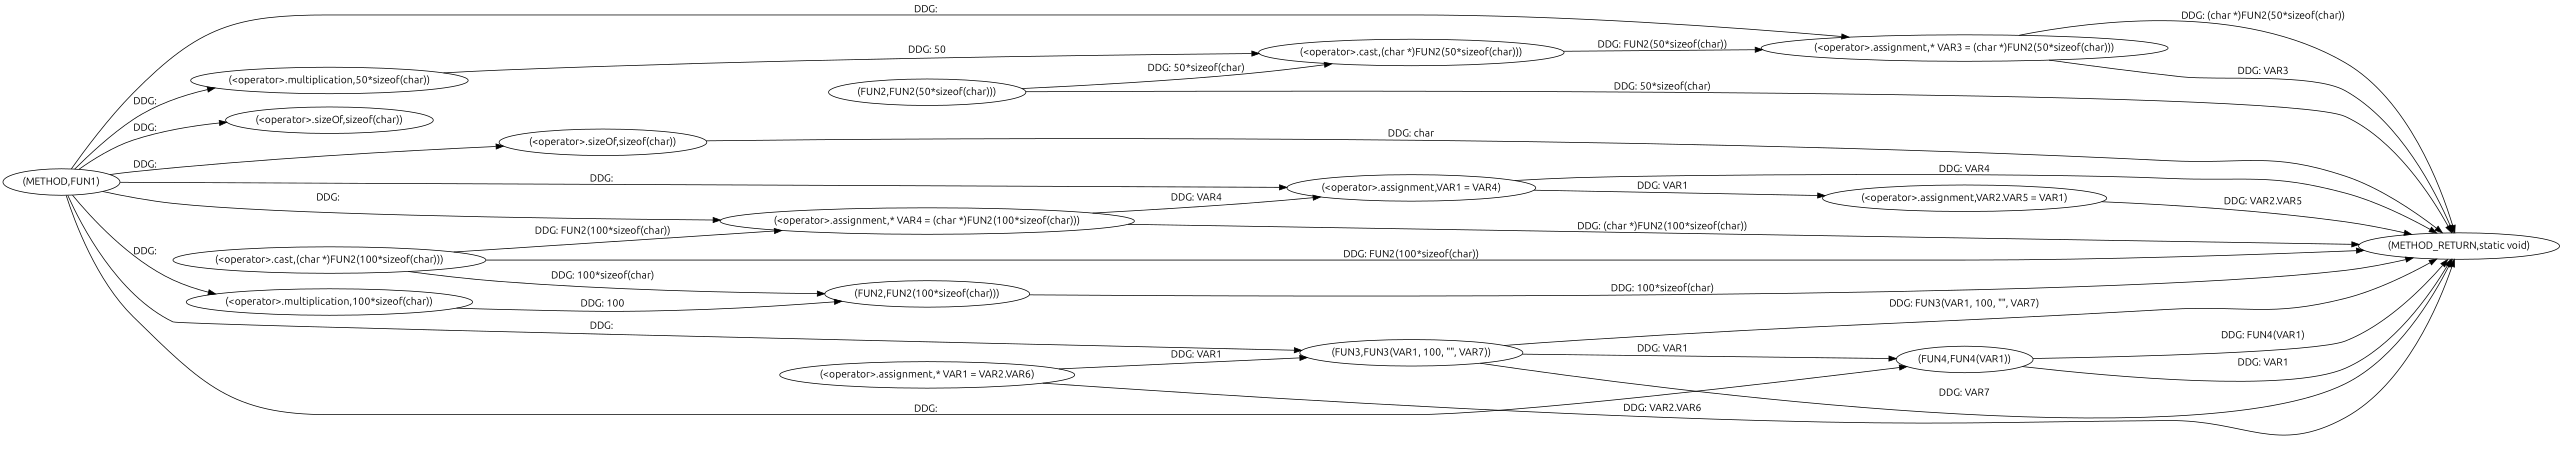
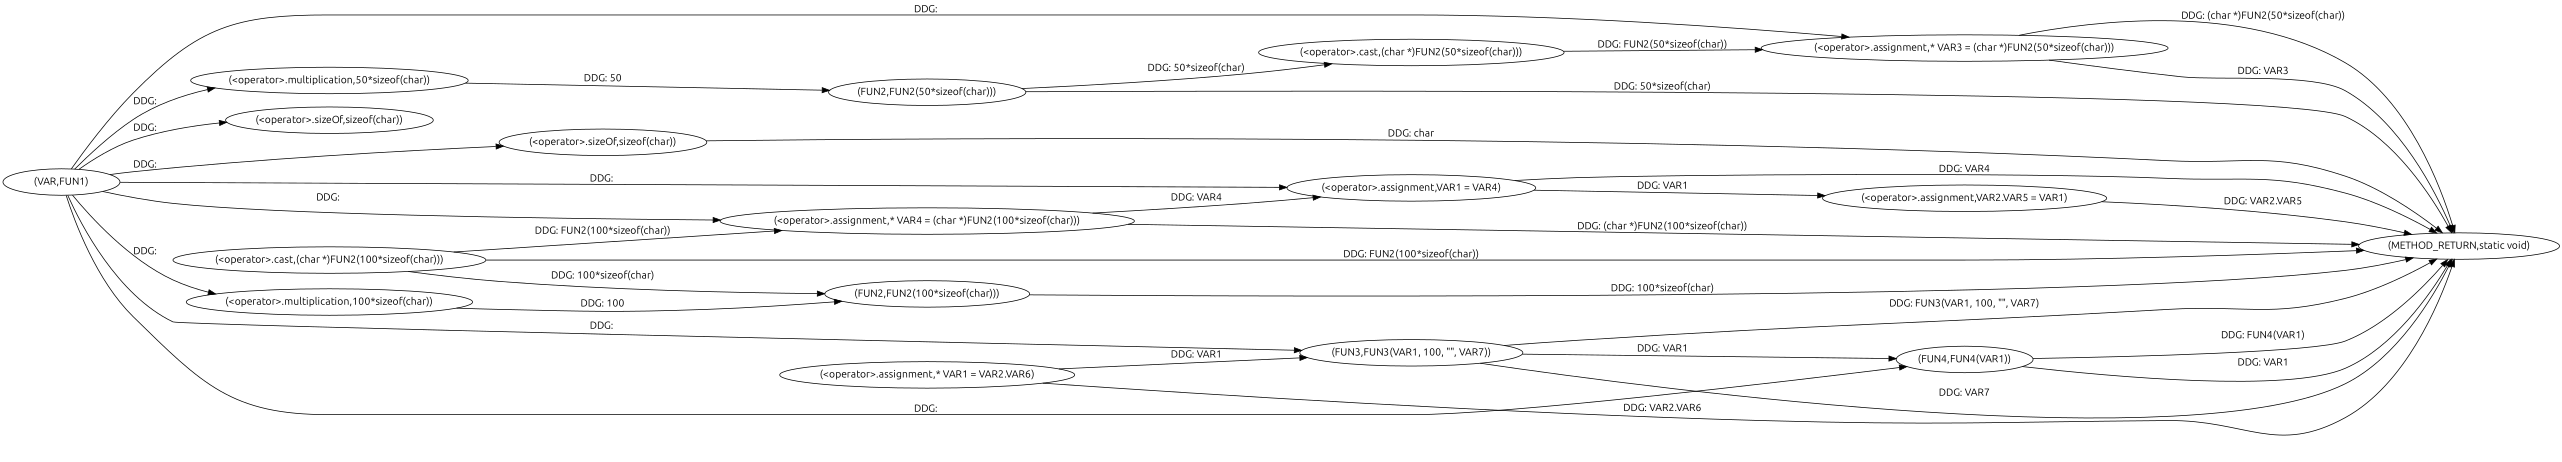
(848, 60) -> (644, 87)
(61, 182) -> (61, 182)
